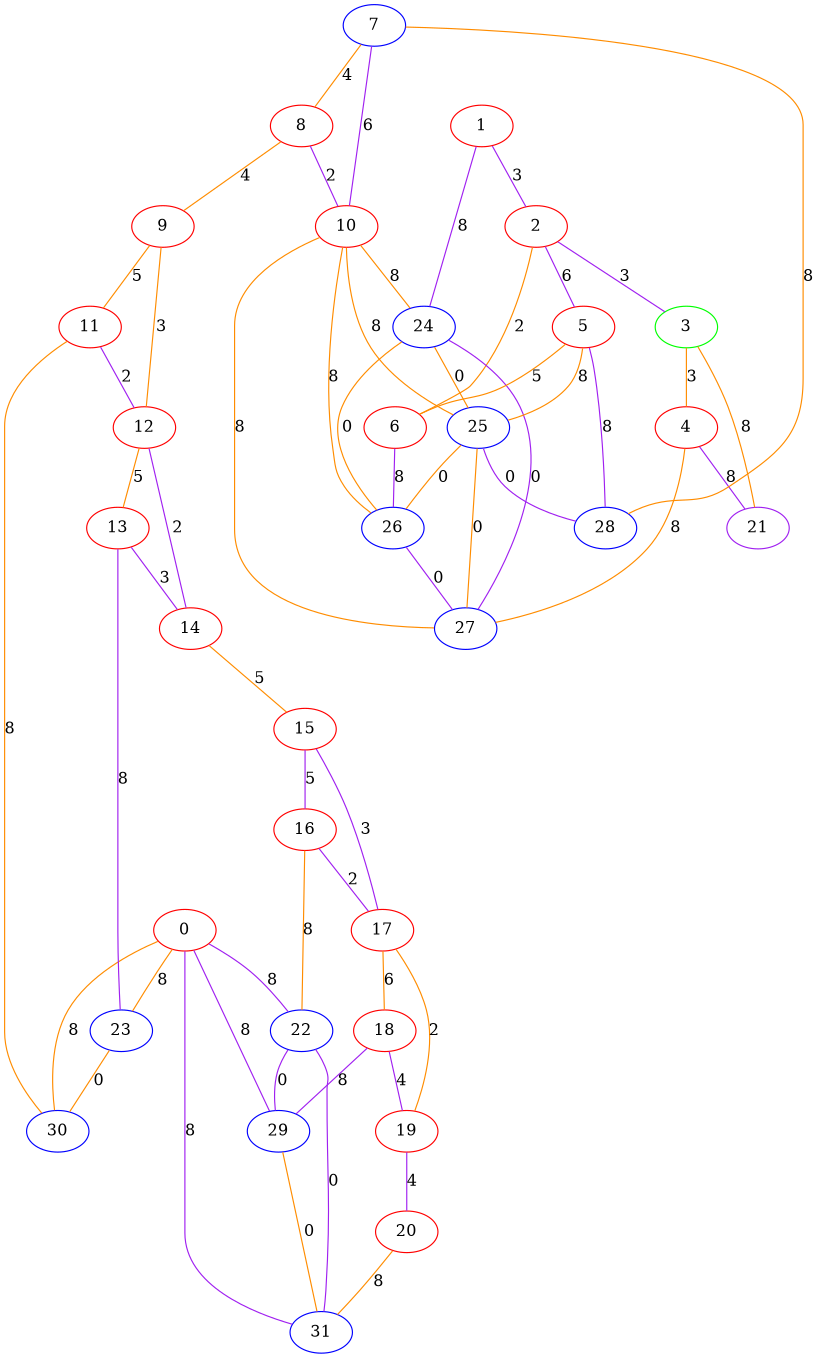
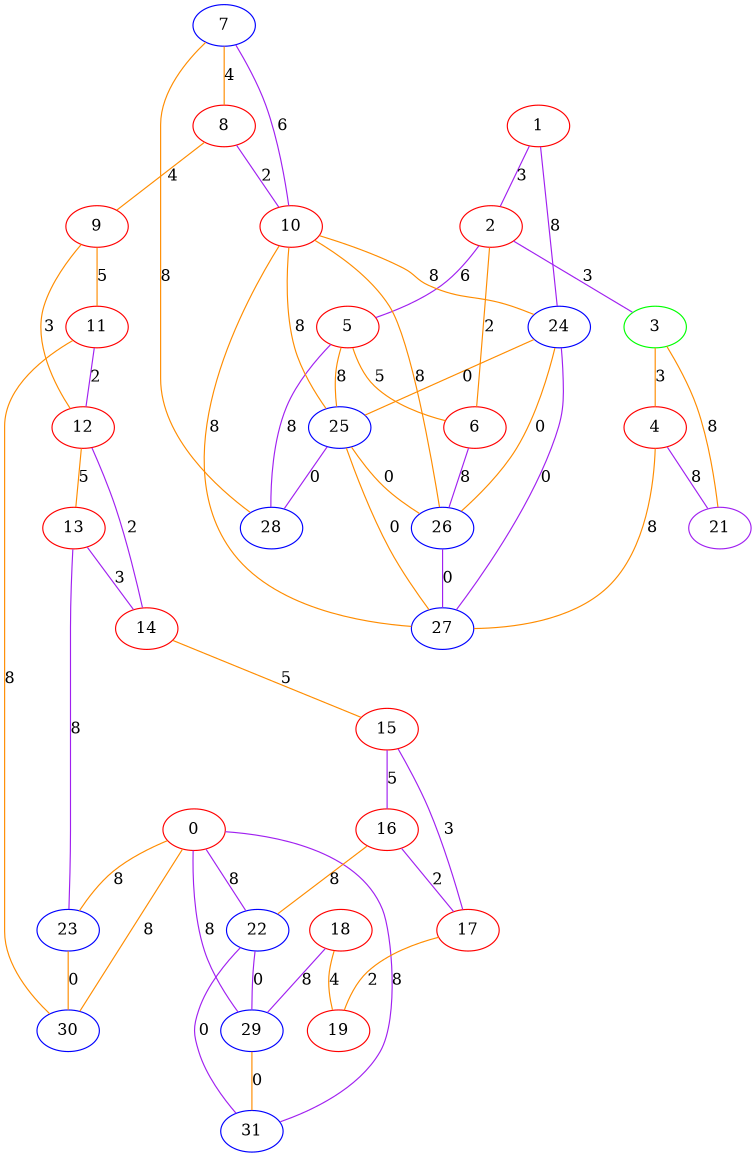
(384, 981) -> none
(396, 1081) -> (329, 980)
(407, 1232) -> none
